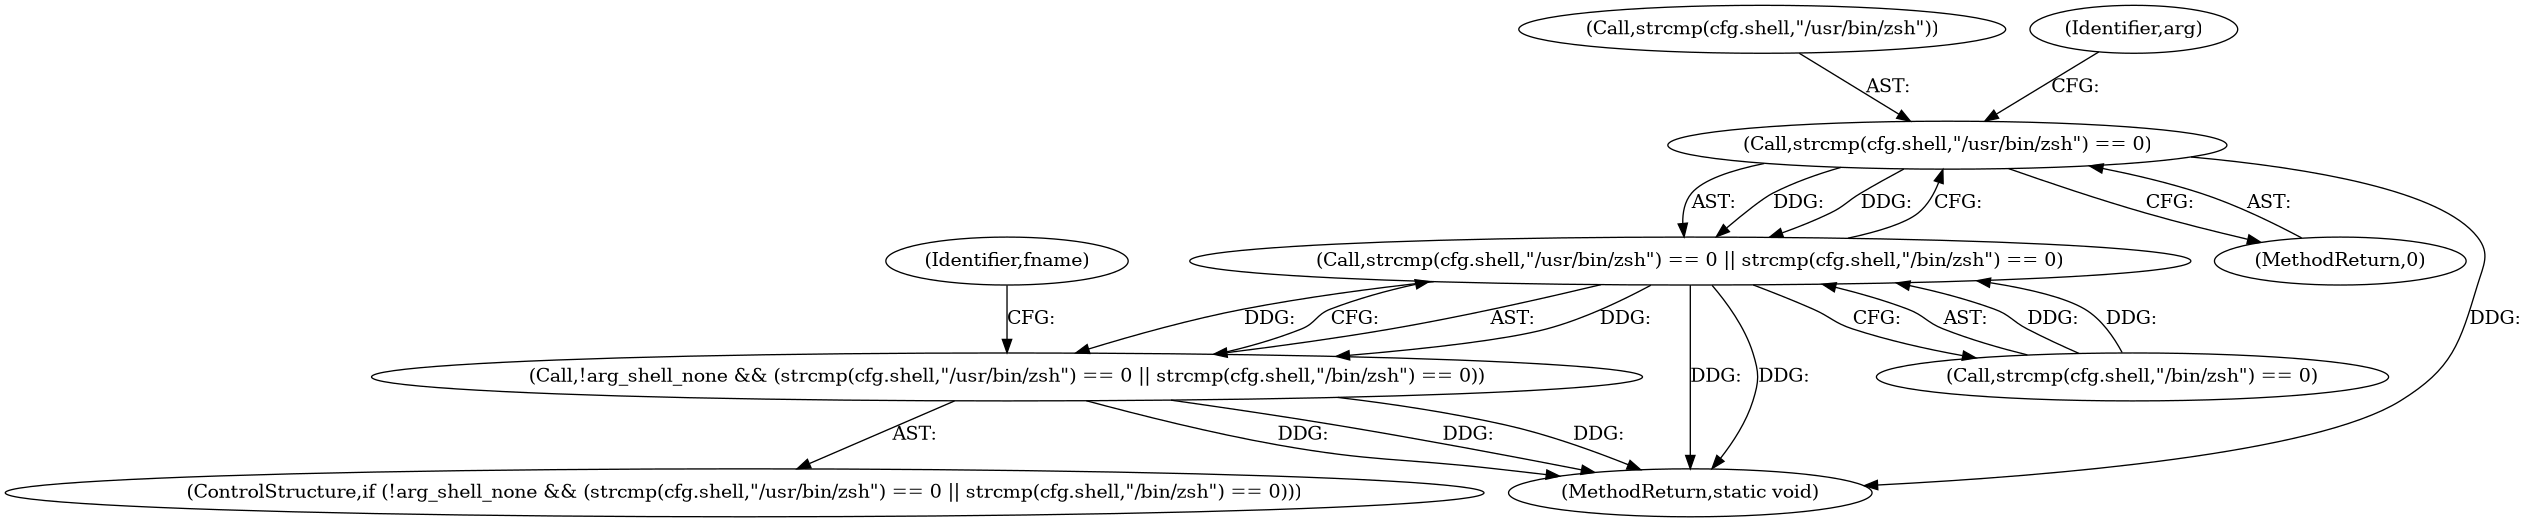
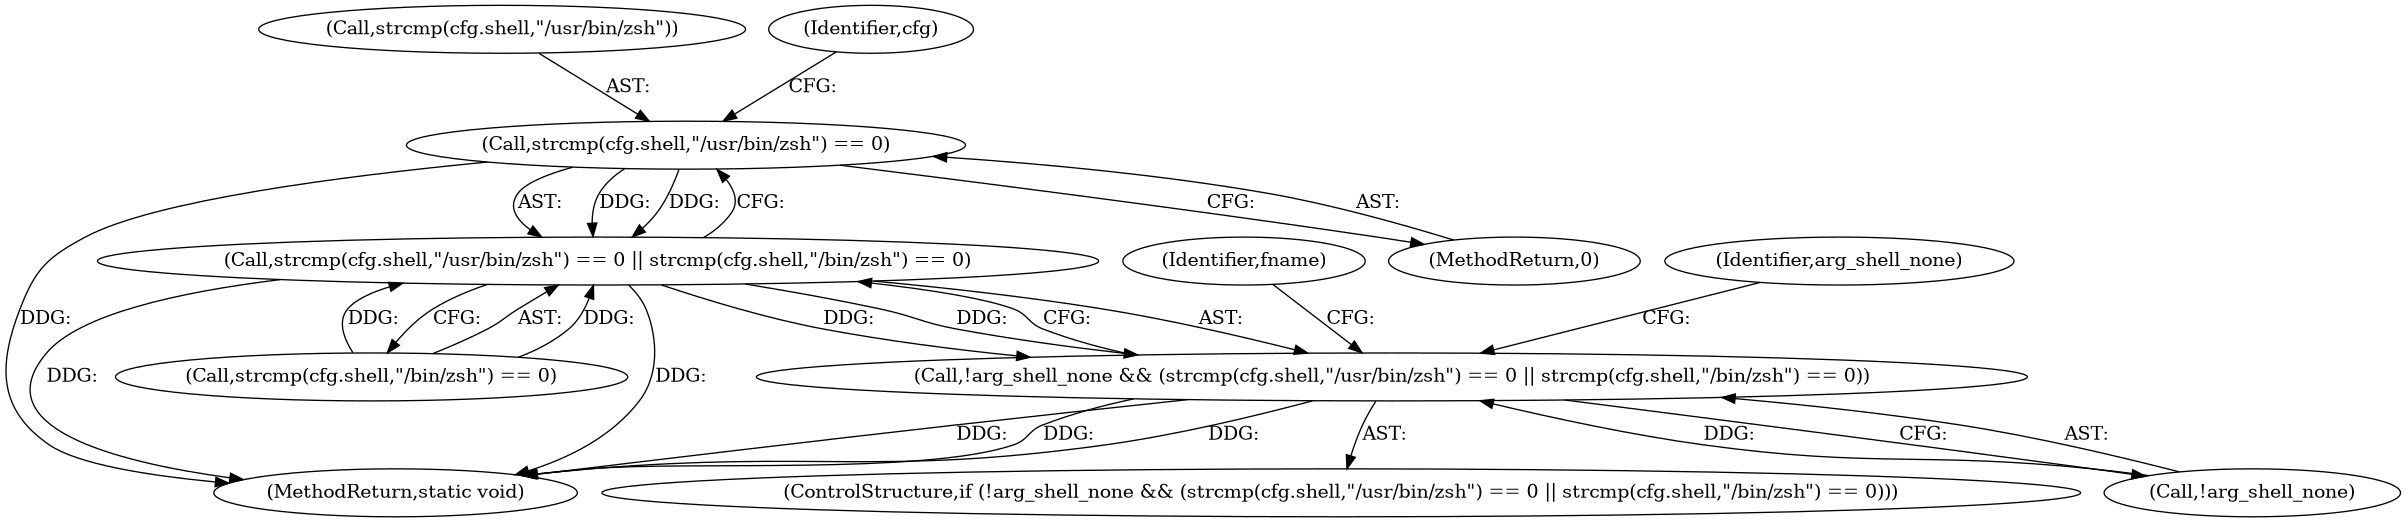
(2134, 29) -> (871, 29)
none -> (1839, 261)
none -> (2252, 493)
